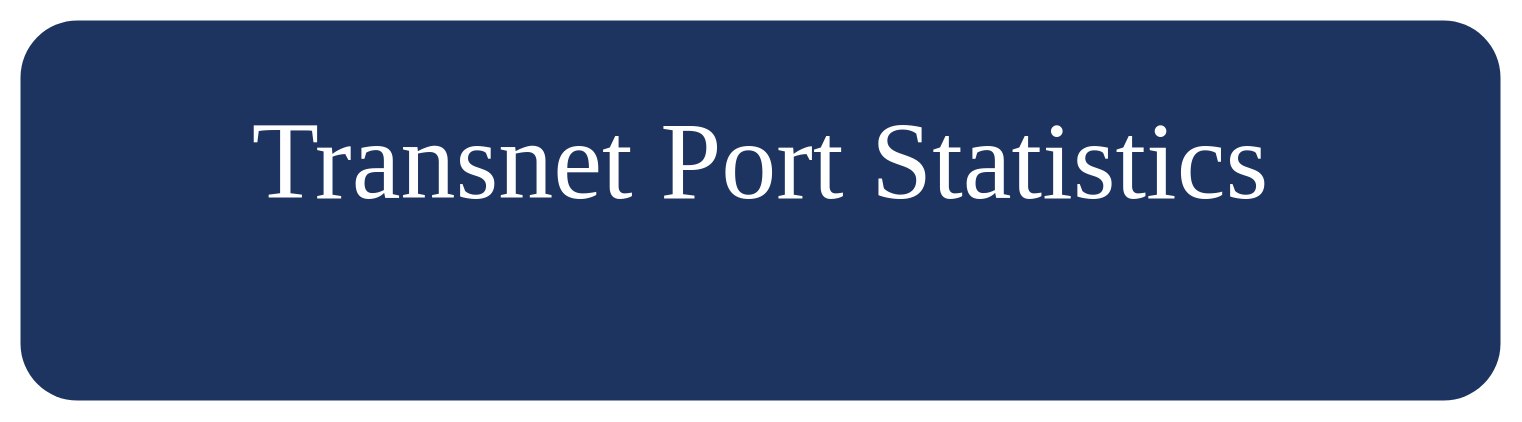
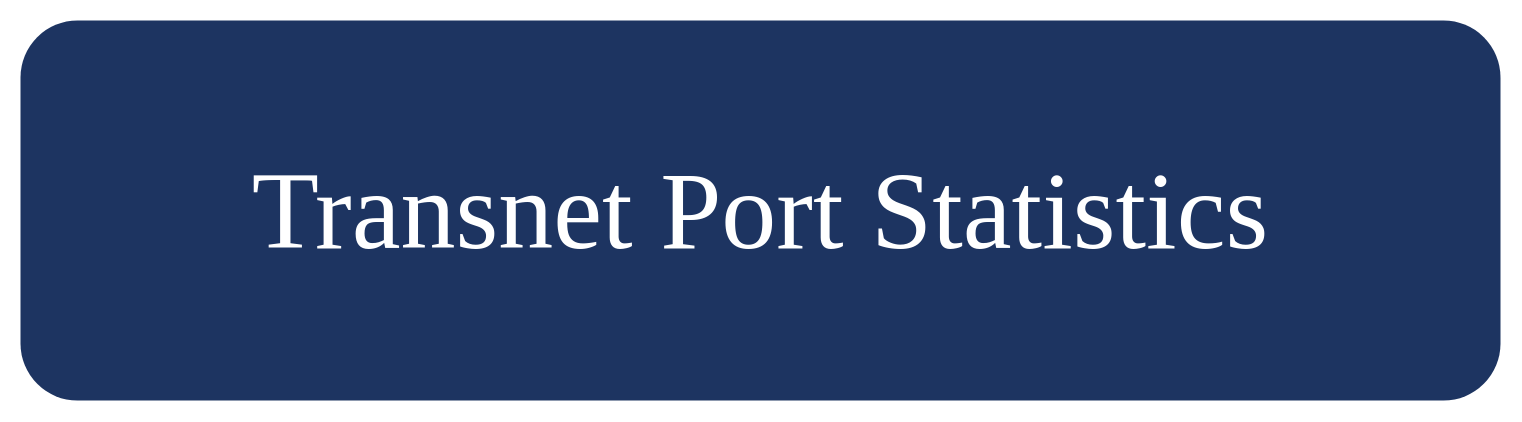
(761, 161) -> (761, 211)
